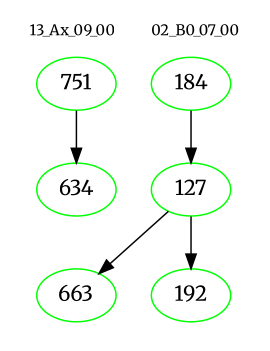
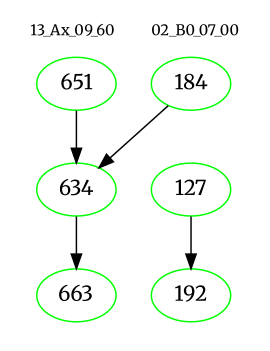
(73, 32) -> (73, 32)
(76, 84) -> (76, 84)
(191, 129) -> (149, 123)
(149, 228) -> (76, 235)
